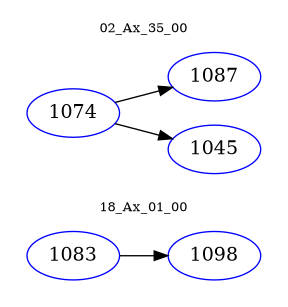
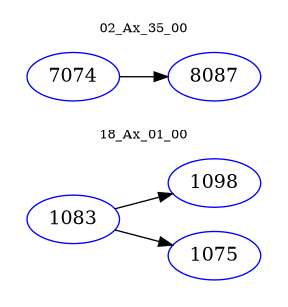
(214, 77) -> (214, 77)
(73, 113) -> (73, 77)
(214, 149) -> none
none -> (214, 256)
